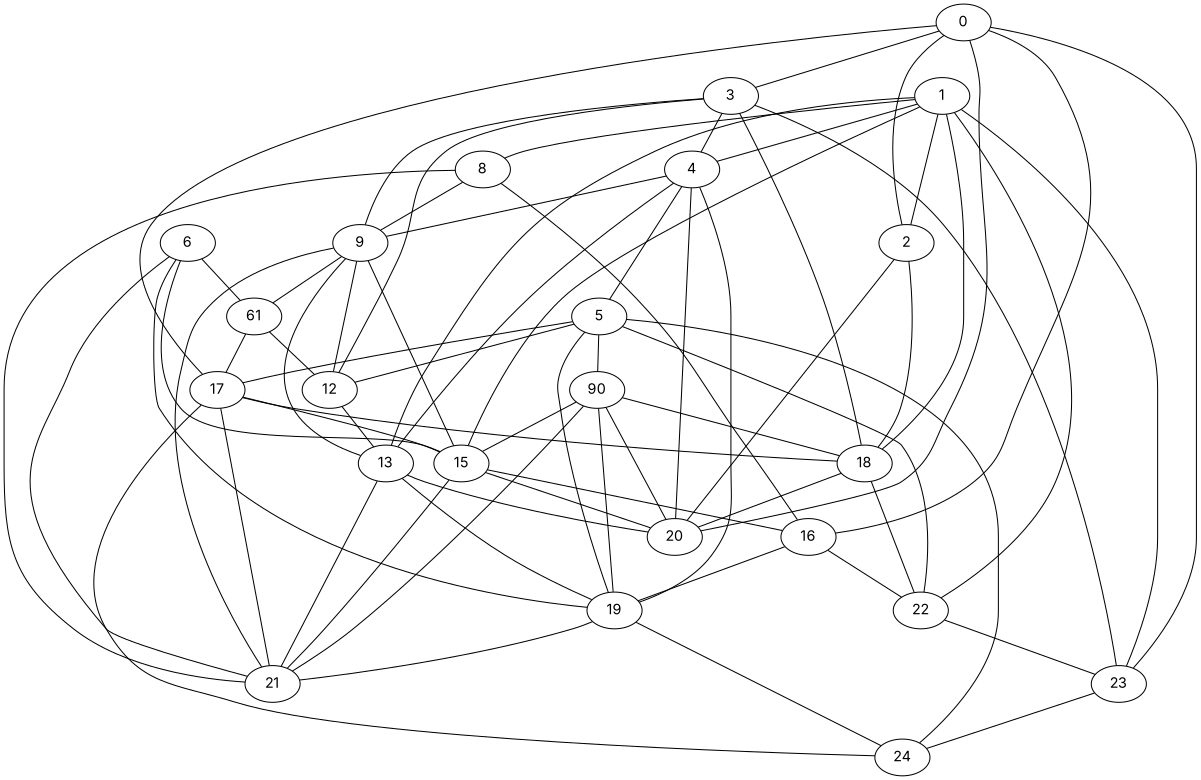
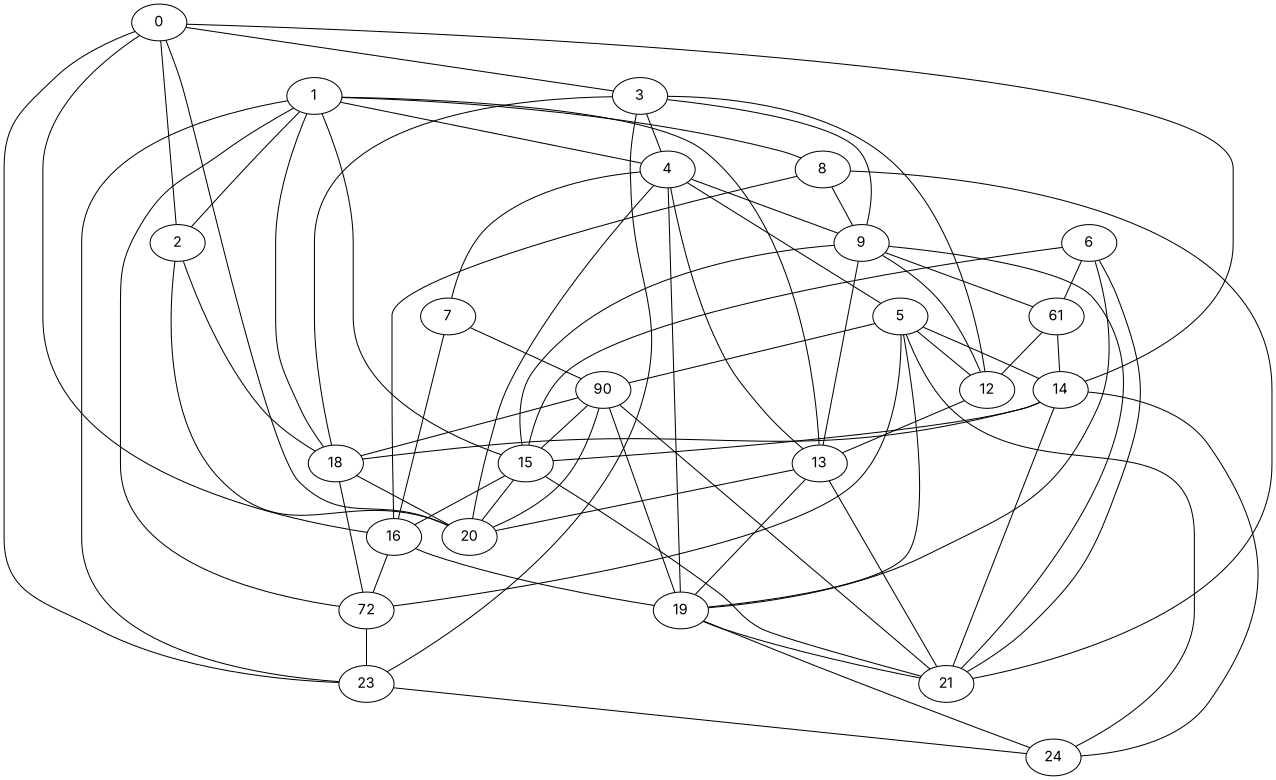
none -> (448, 316)
(217, 390) -> (1061, 390)
(921, 610) -> (366, 610)
